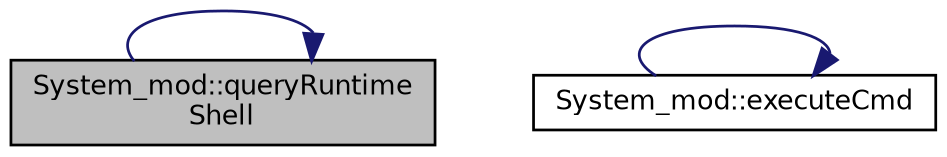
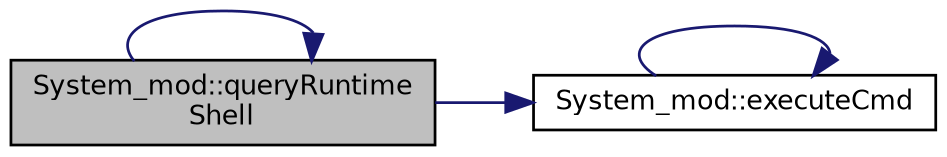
none -> (470, 103)
